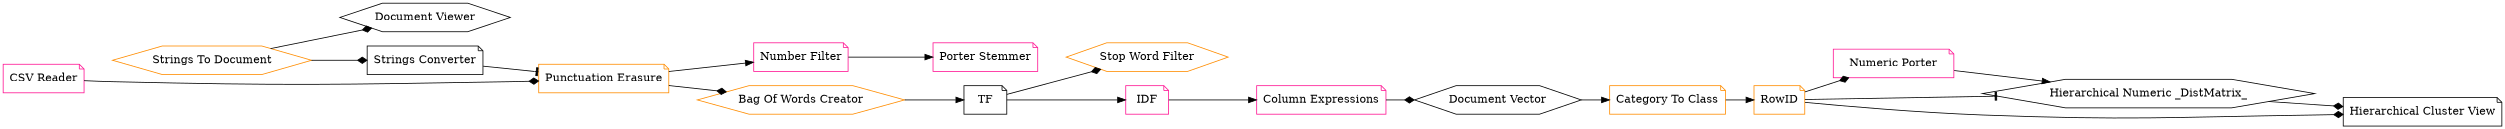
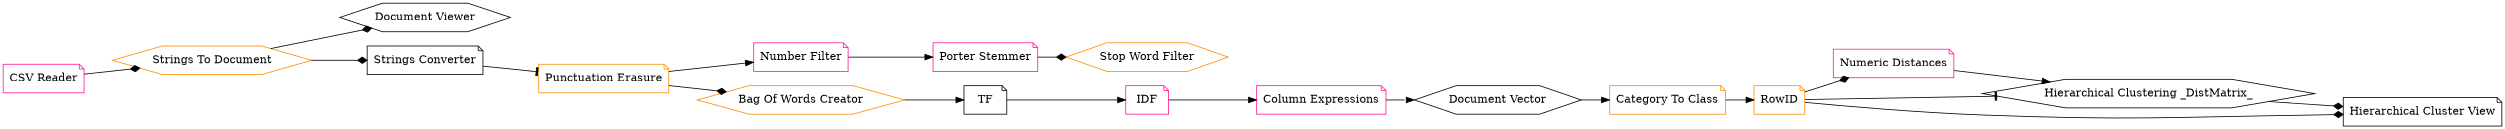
(1894, 63) -> (1894, 63)
(1049, 83) -> (1047, 57)
(307, 84) -> (107, 72)
(2149, 94) -> (2149, 94)
(1395, 100) -> (1395, 100)
